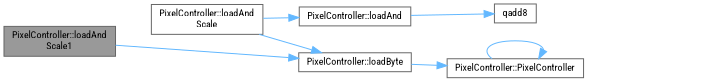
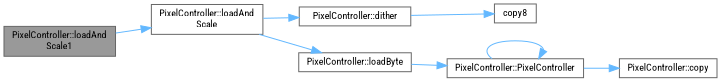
(515, 13) -> (515, 13)
(355, 16) -> (355, 16)
(202, 51) -> (128, 31)
none -> (668, 68)
